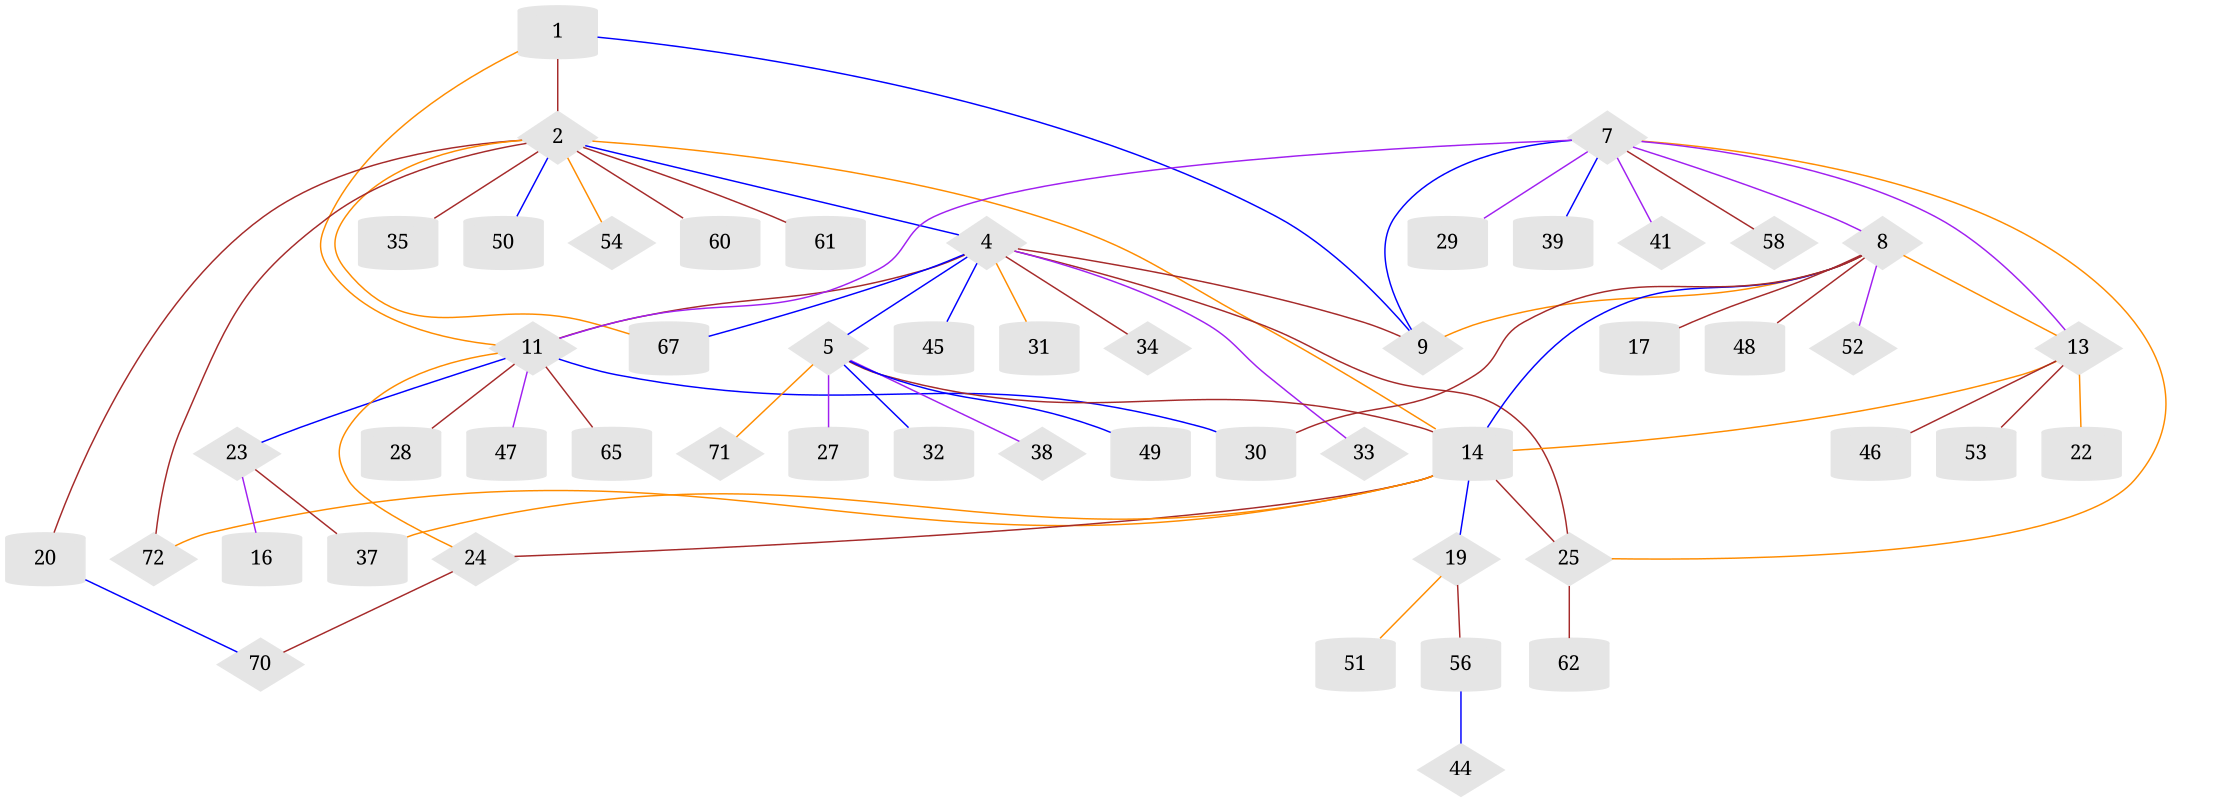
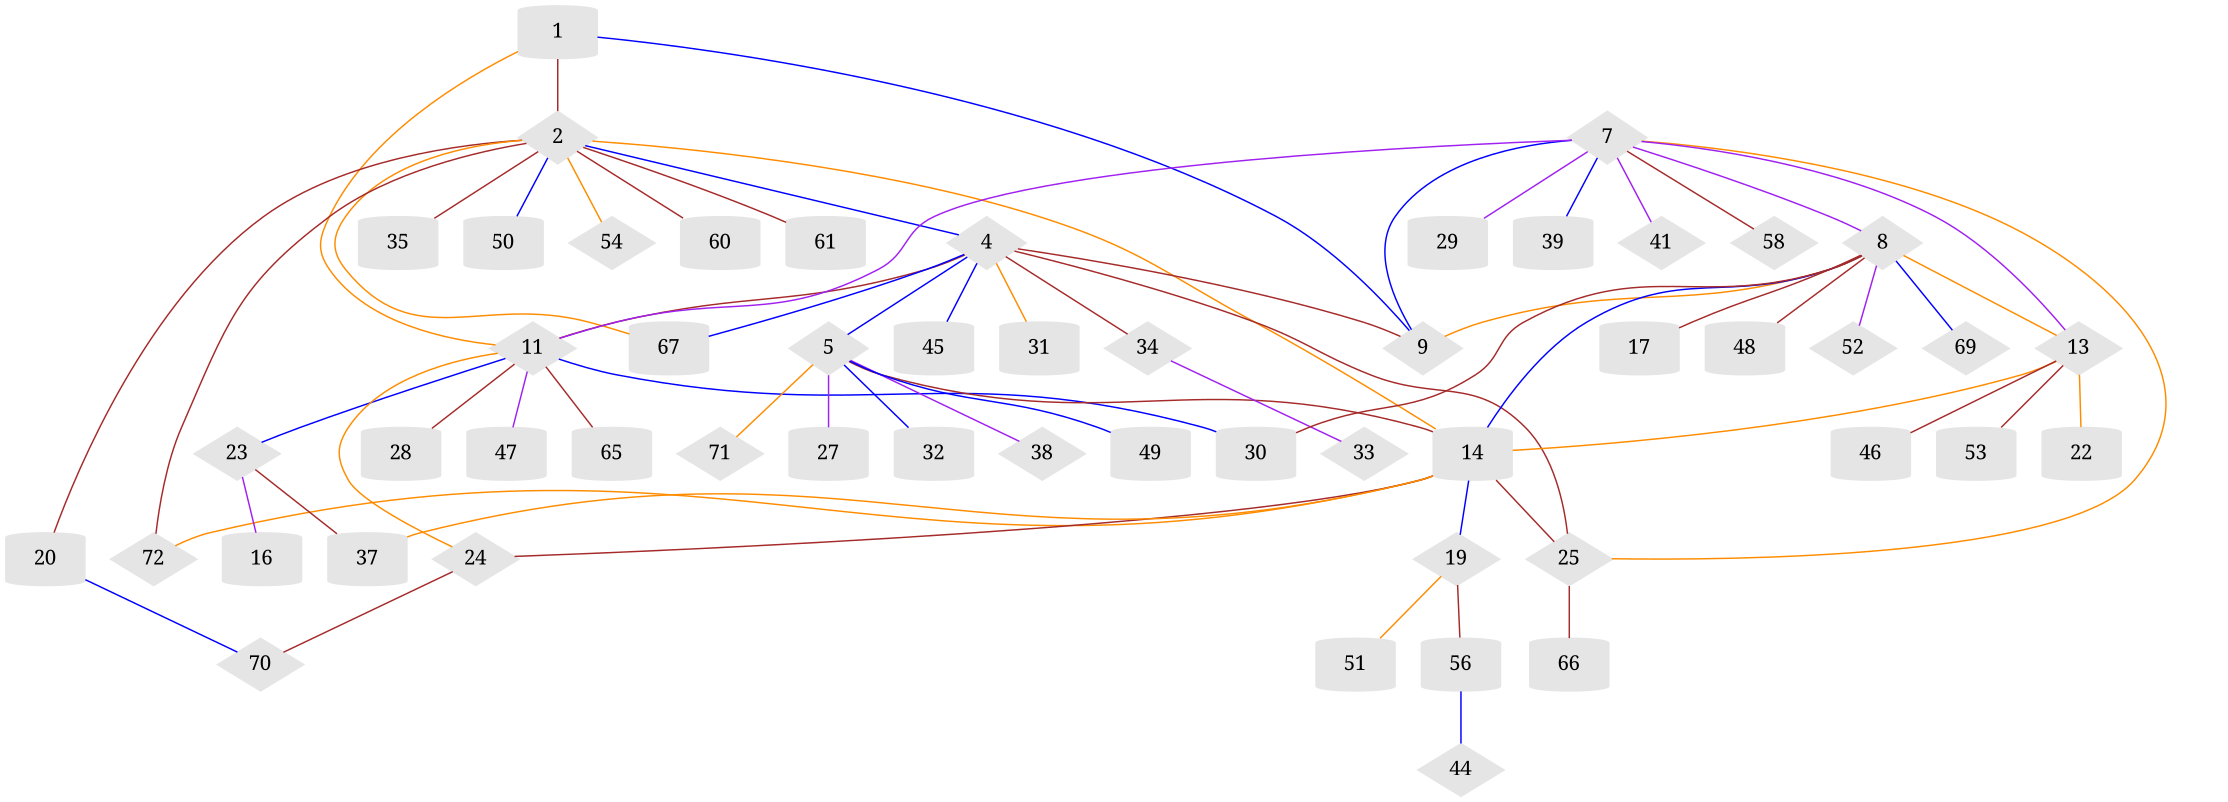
(1195, 318) -> (1235, 391)
none -> (1966, 348)
(1569, 665) -> (1569, 665)
